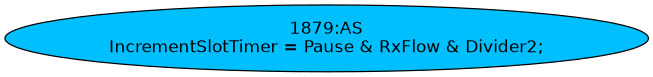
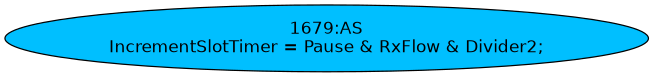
(327, 38) -> (327, 38)
